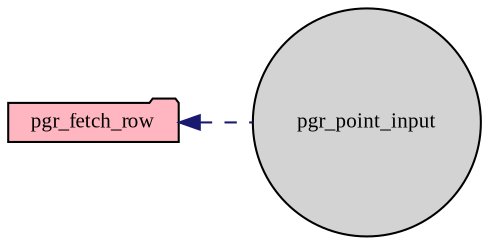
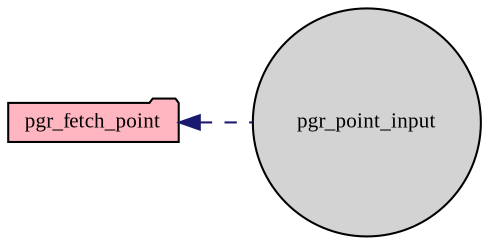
(93, 122) -> (93, 122)
